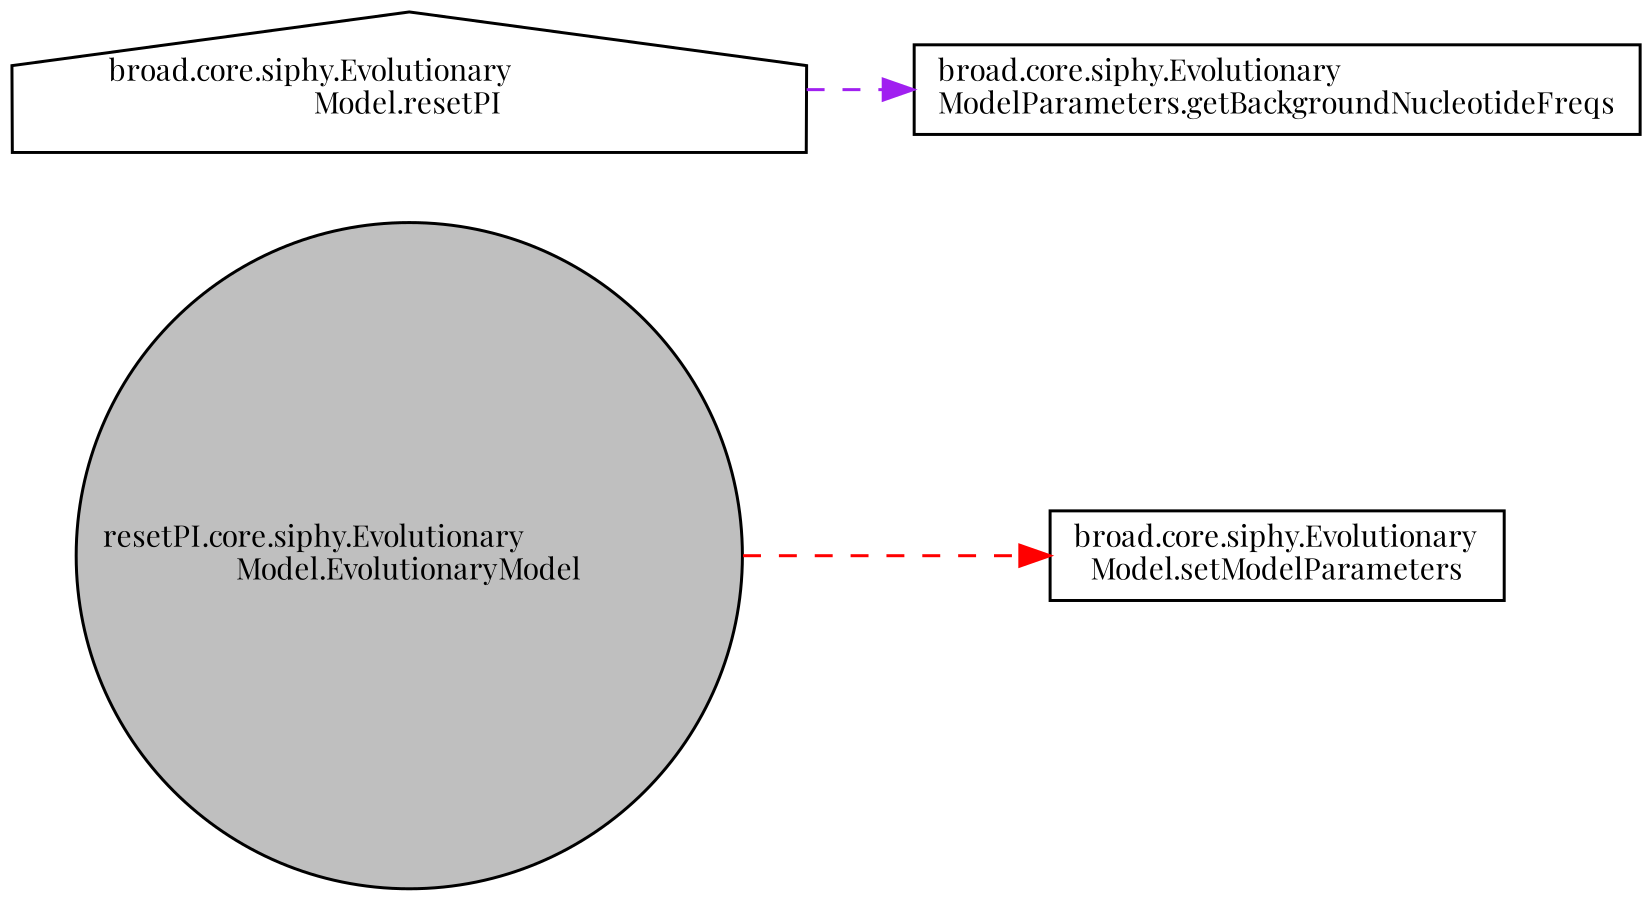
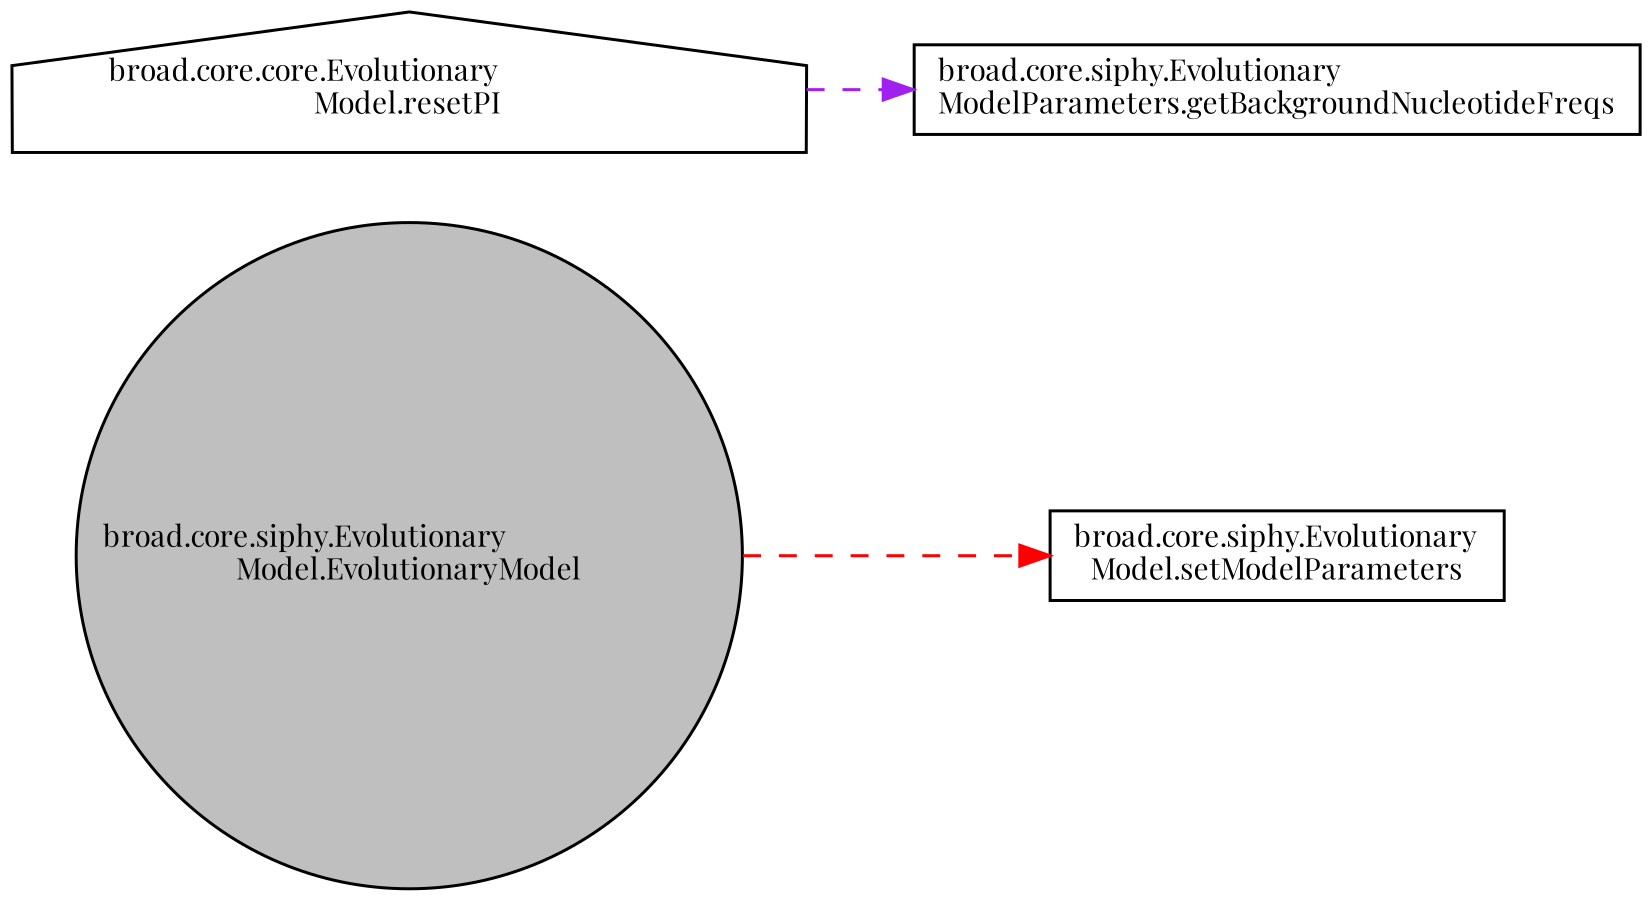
(409, 90) -> (409, 90)
(409, 556) -> (409, 556)
